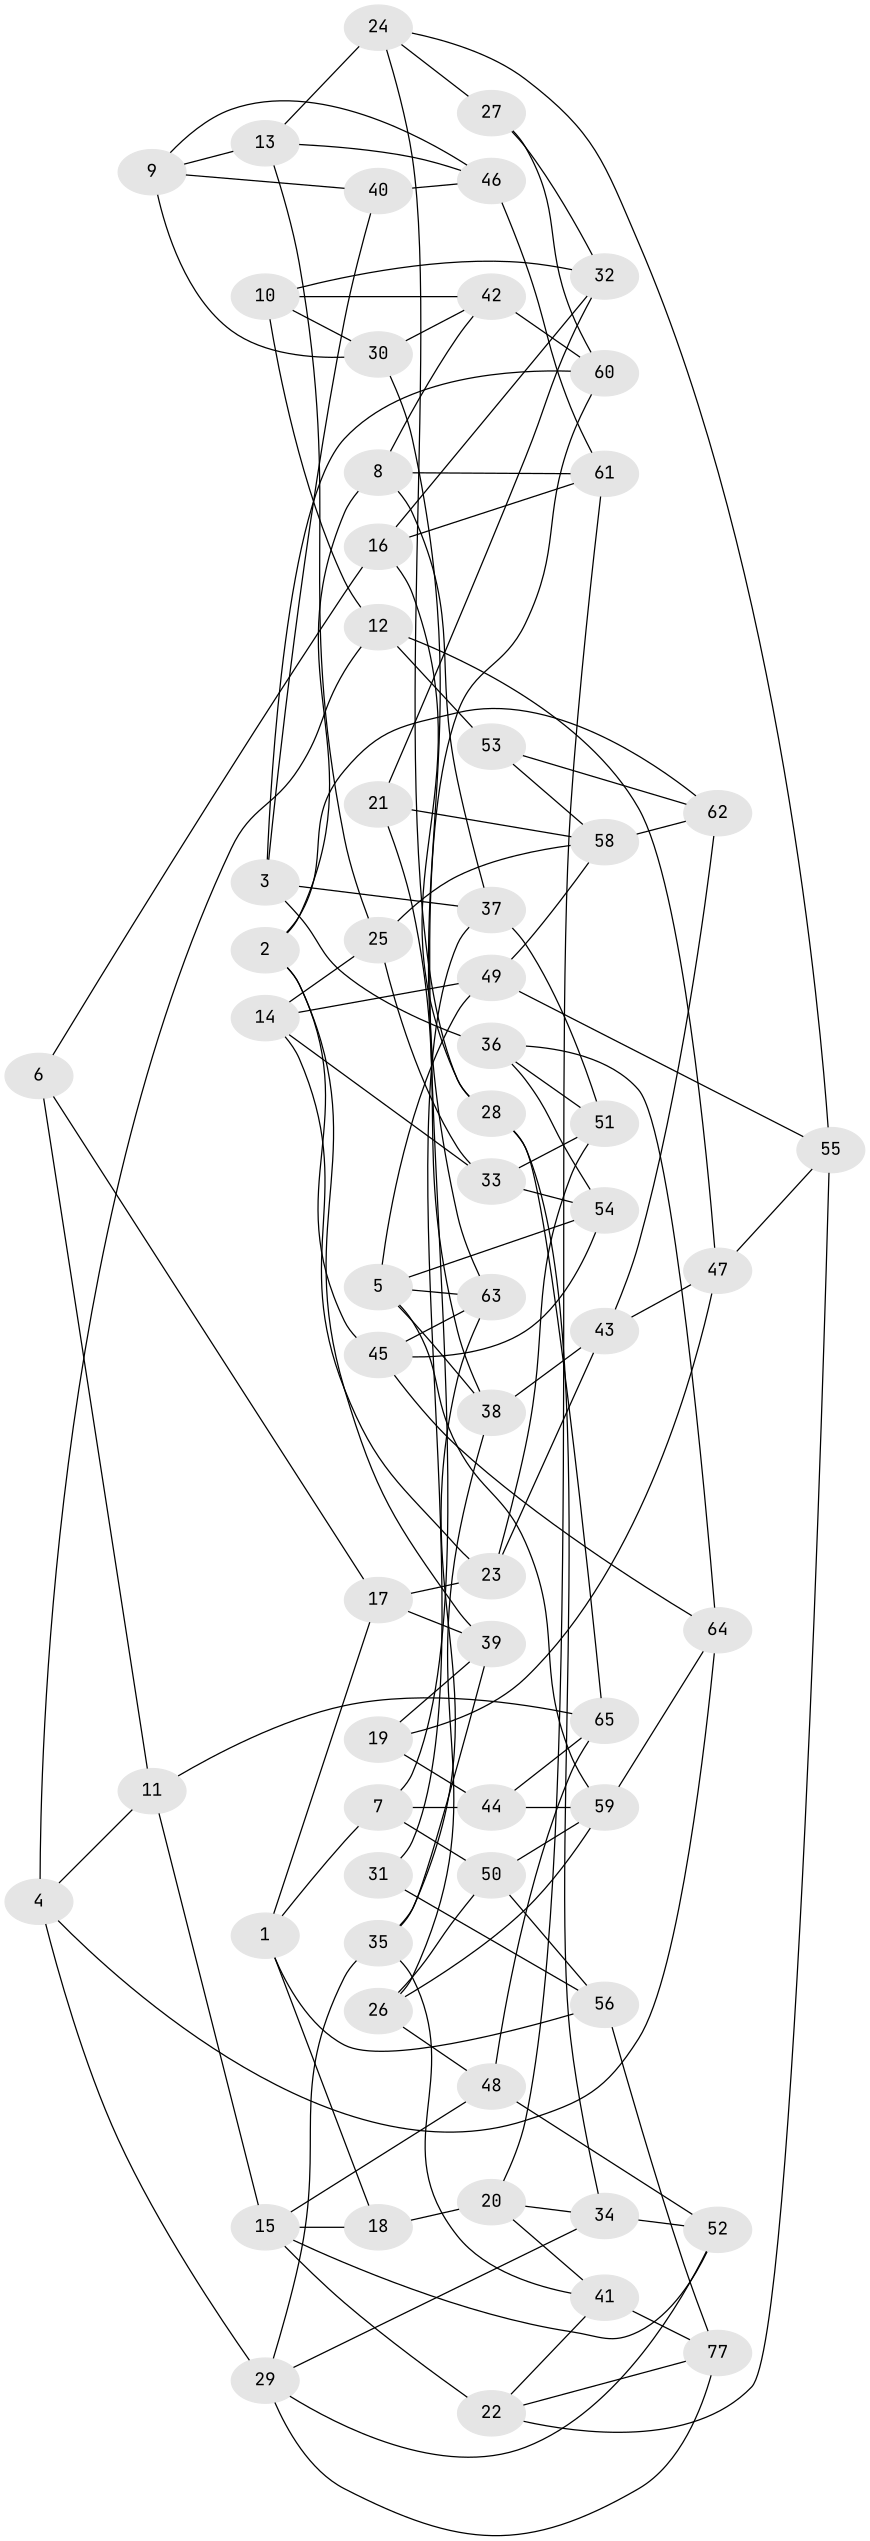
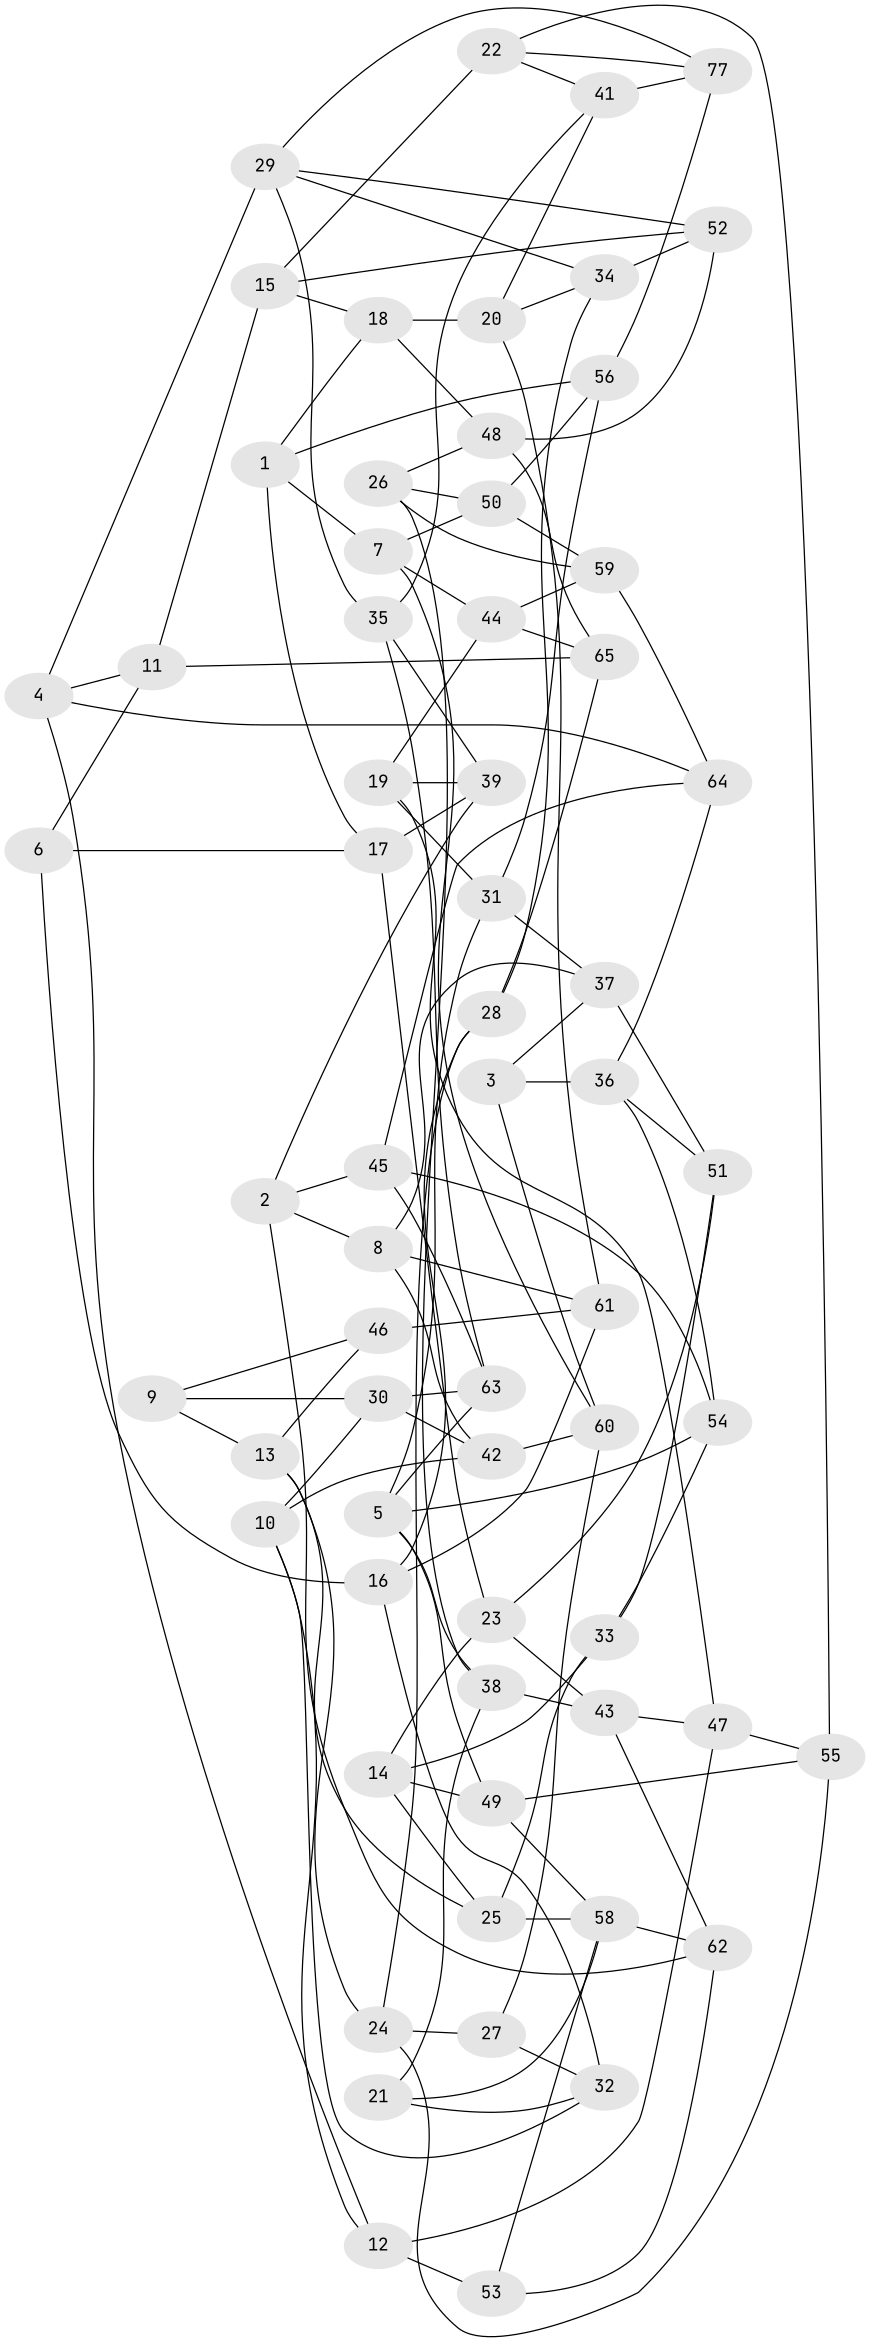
(378, 191) -> none
none -> (435, 840)
(522, 1535) -> (435, 1236)
(378, 2157) -> (428, 370)
